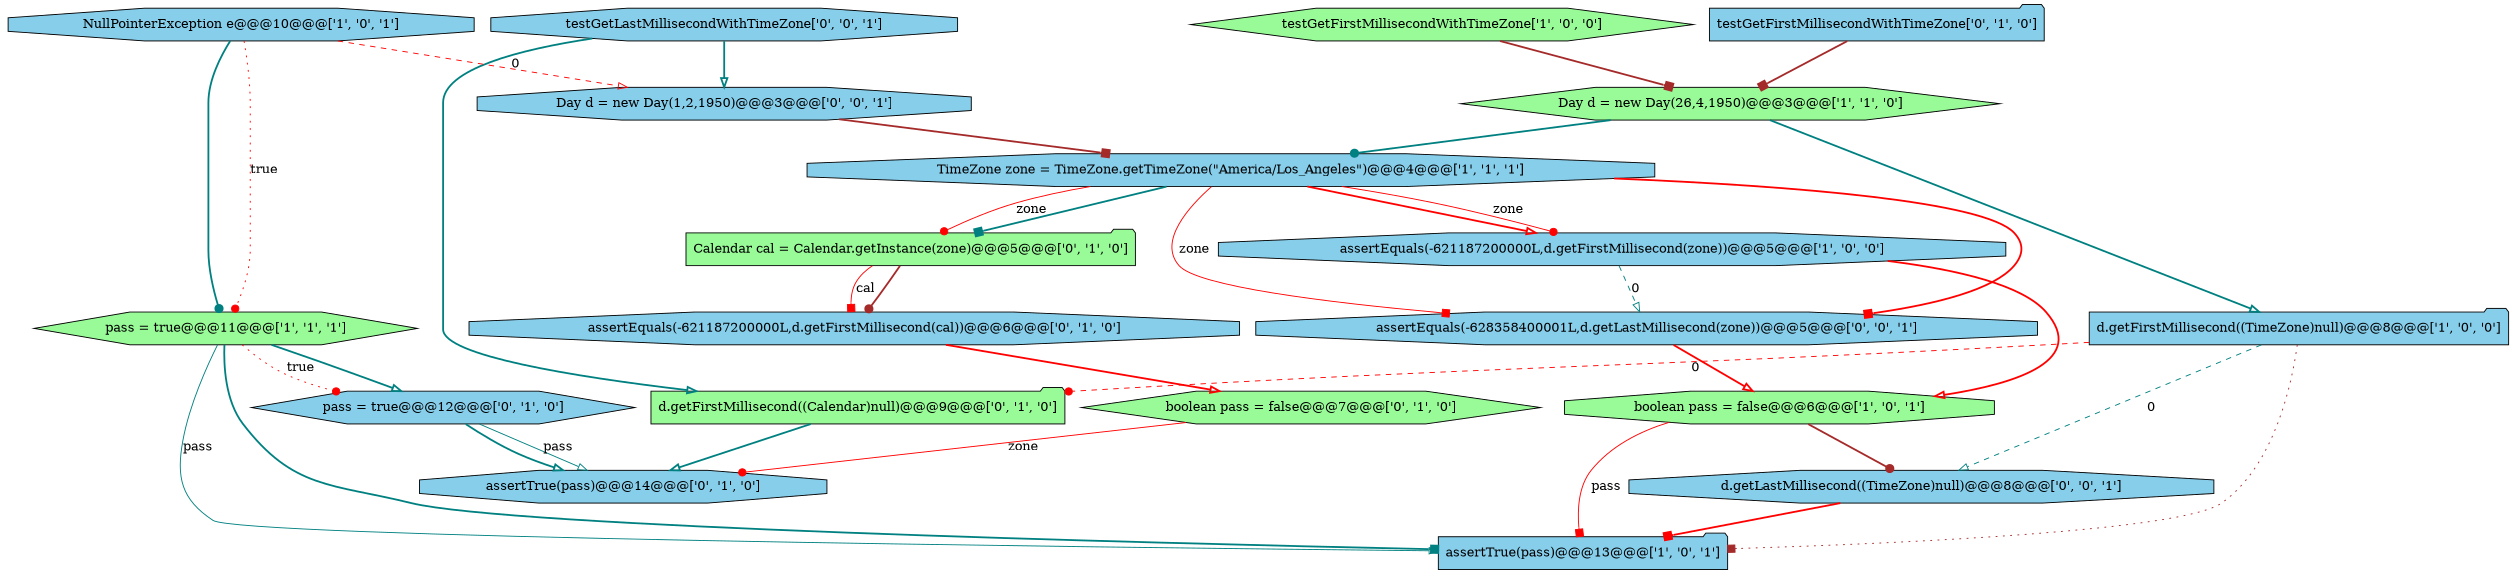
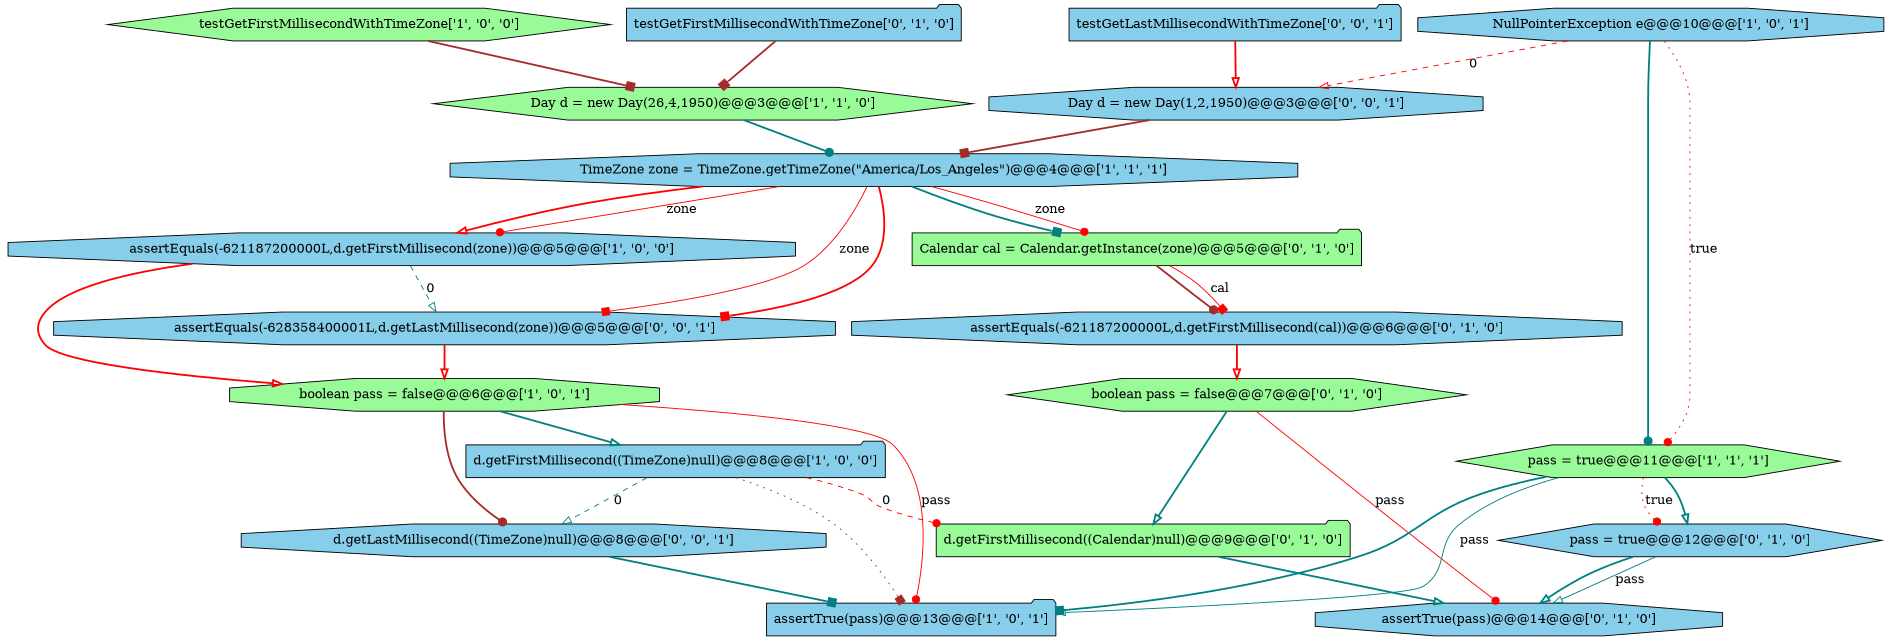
(724, 25) -> (1235, 25)
(724, 60) -> (1235, 60)
(2010, 214) -> (555, 427)
(443, 259) -> (1193, 464)
(1024, 447) -> (1390, 501)
(1603, 458) -> (837, 427)
(1757, 519) -> (718, 579)
